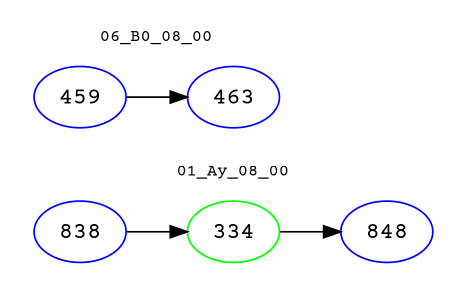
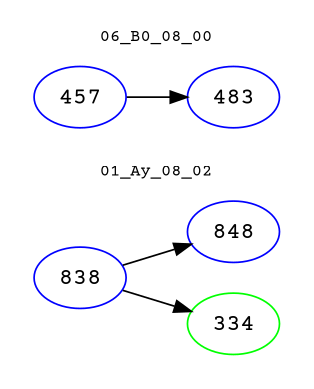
(80, 97) -> (80, 97)
(233, 97) -> (233, 97)
(233, 171) -> (157, 171)
(302, 232) -> (149, 257)
